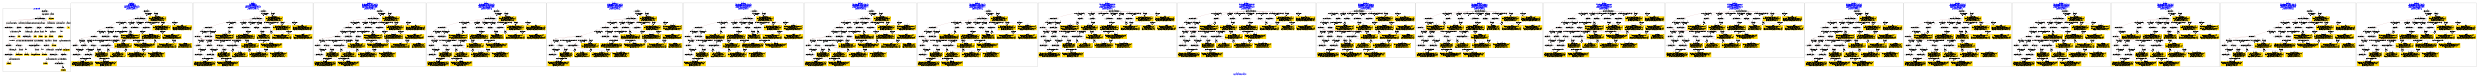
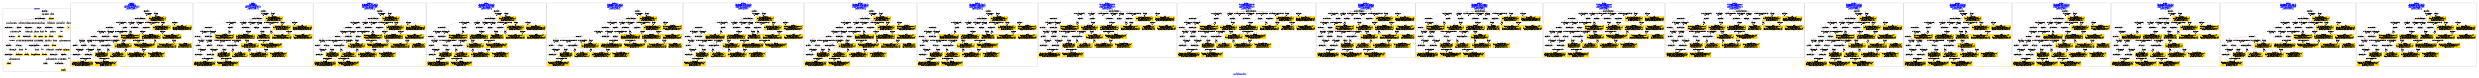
(37, 9) -> (37, 9)
(41, 37) -> (41, 37)
(45, 64) -> (45, 64)
(61, 67) -> (68, 60)
